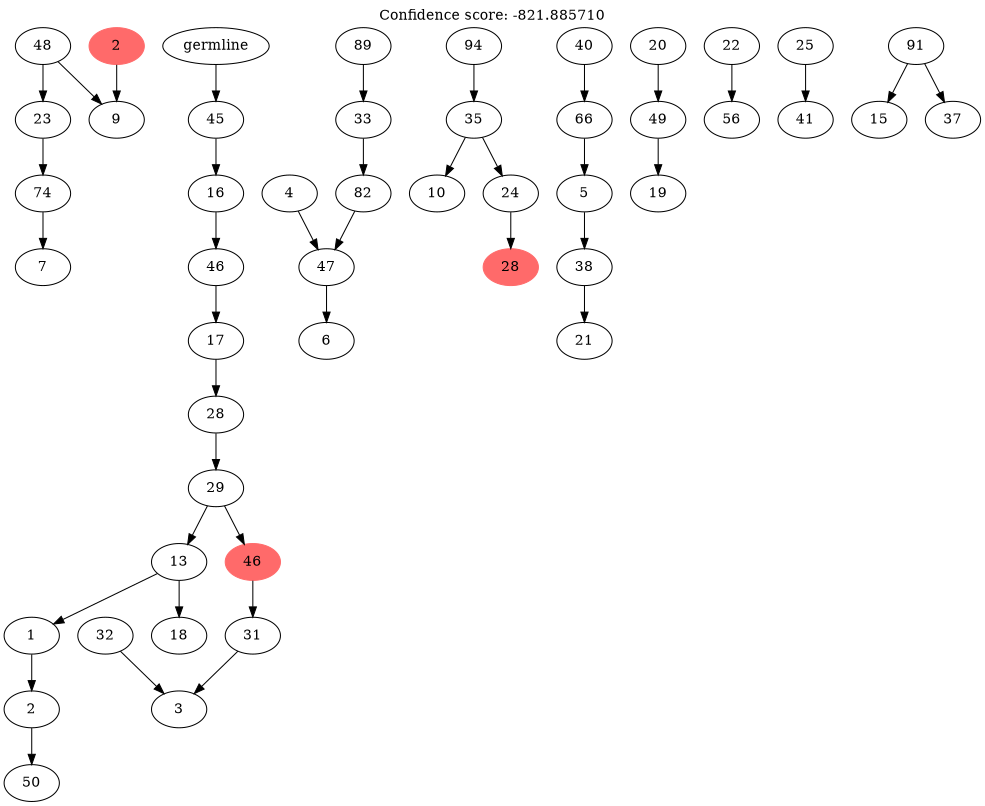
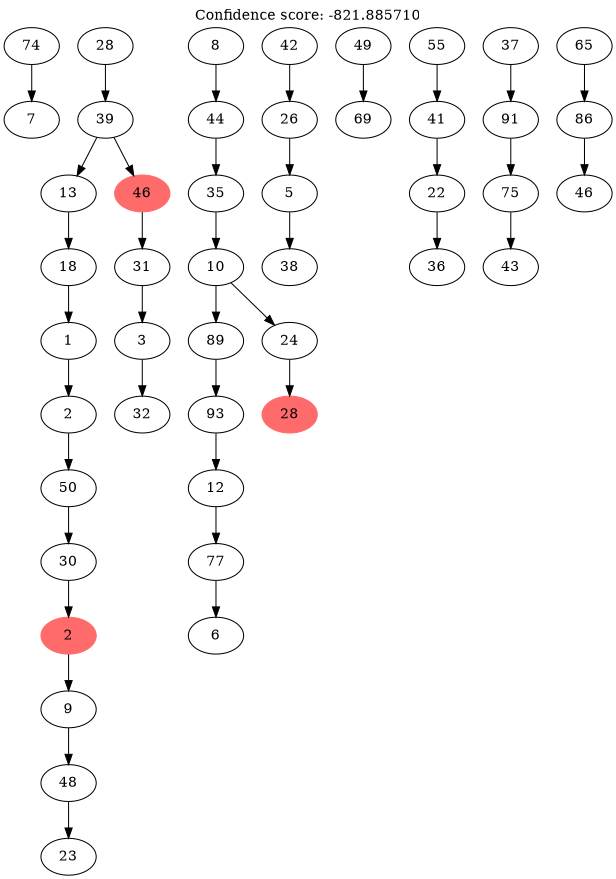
(216, 46) -> none
none -> (216, 46)
(474, 46) -> (216, 120)
(584, 46) -> (290, 46)
(658, 46) -> none
(806, 46) -> (437, 46)
(932, 78) -> (511, 78)
(76, 79) -> (69, 741)
(216, 120) -> (584, 46)
(363, 120) -> (216, 415)
(584, 120) -> (290, 120)
(732, 120) -> (437, 267)
(879, 120) -> (511, 193)
(43, 152) -> none
none -> (437, 152)
(490, 152) -> (249, 300)
(216, 193) -> (584, 120)
(290, 193) -> none
(363, 193) -> (216, 488)
(658, 193) -> (363, 120)
(327, 267) -> (216, 562)
none -> (511, 267)
none -> (216, 299)
(216, 341) -> none
(584, 341) -> none
(216, 488) -> (105, 120)
none -> (69, 562)
(110, 596) -> (69, 299)
(138, 669) -> (142, 373)
